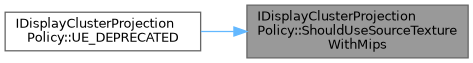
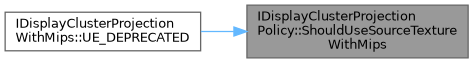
(103, 32) -> (103, 32)
